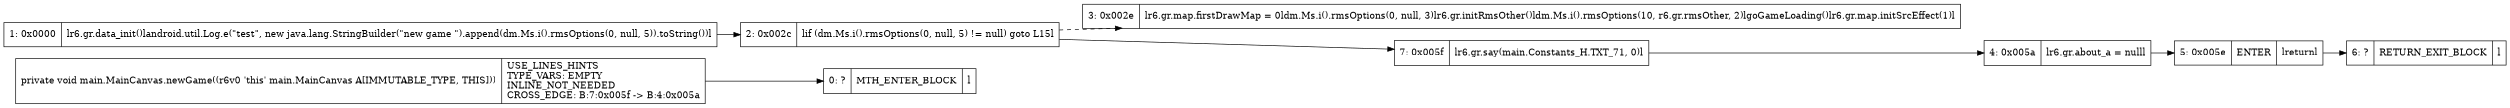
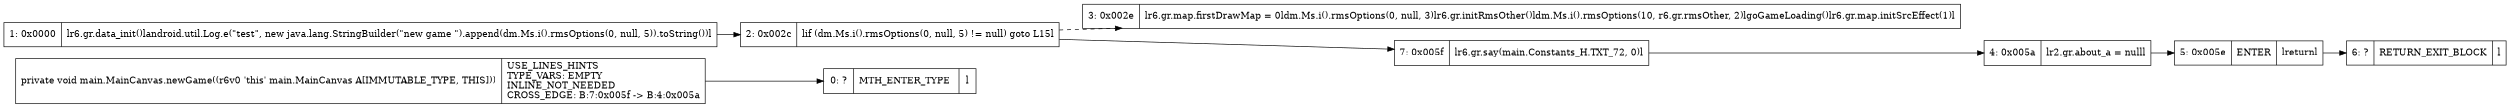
(1549, 53) -> (1549, 53)
(2096, 53) -> (2096, 53)
(907, 81) -> (905, 81)
